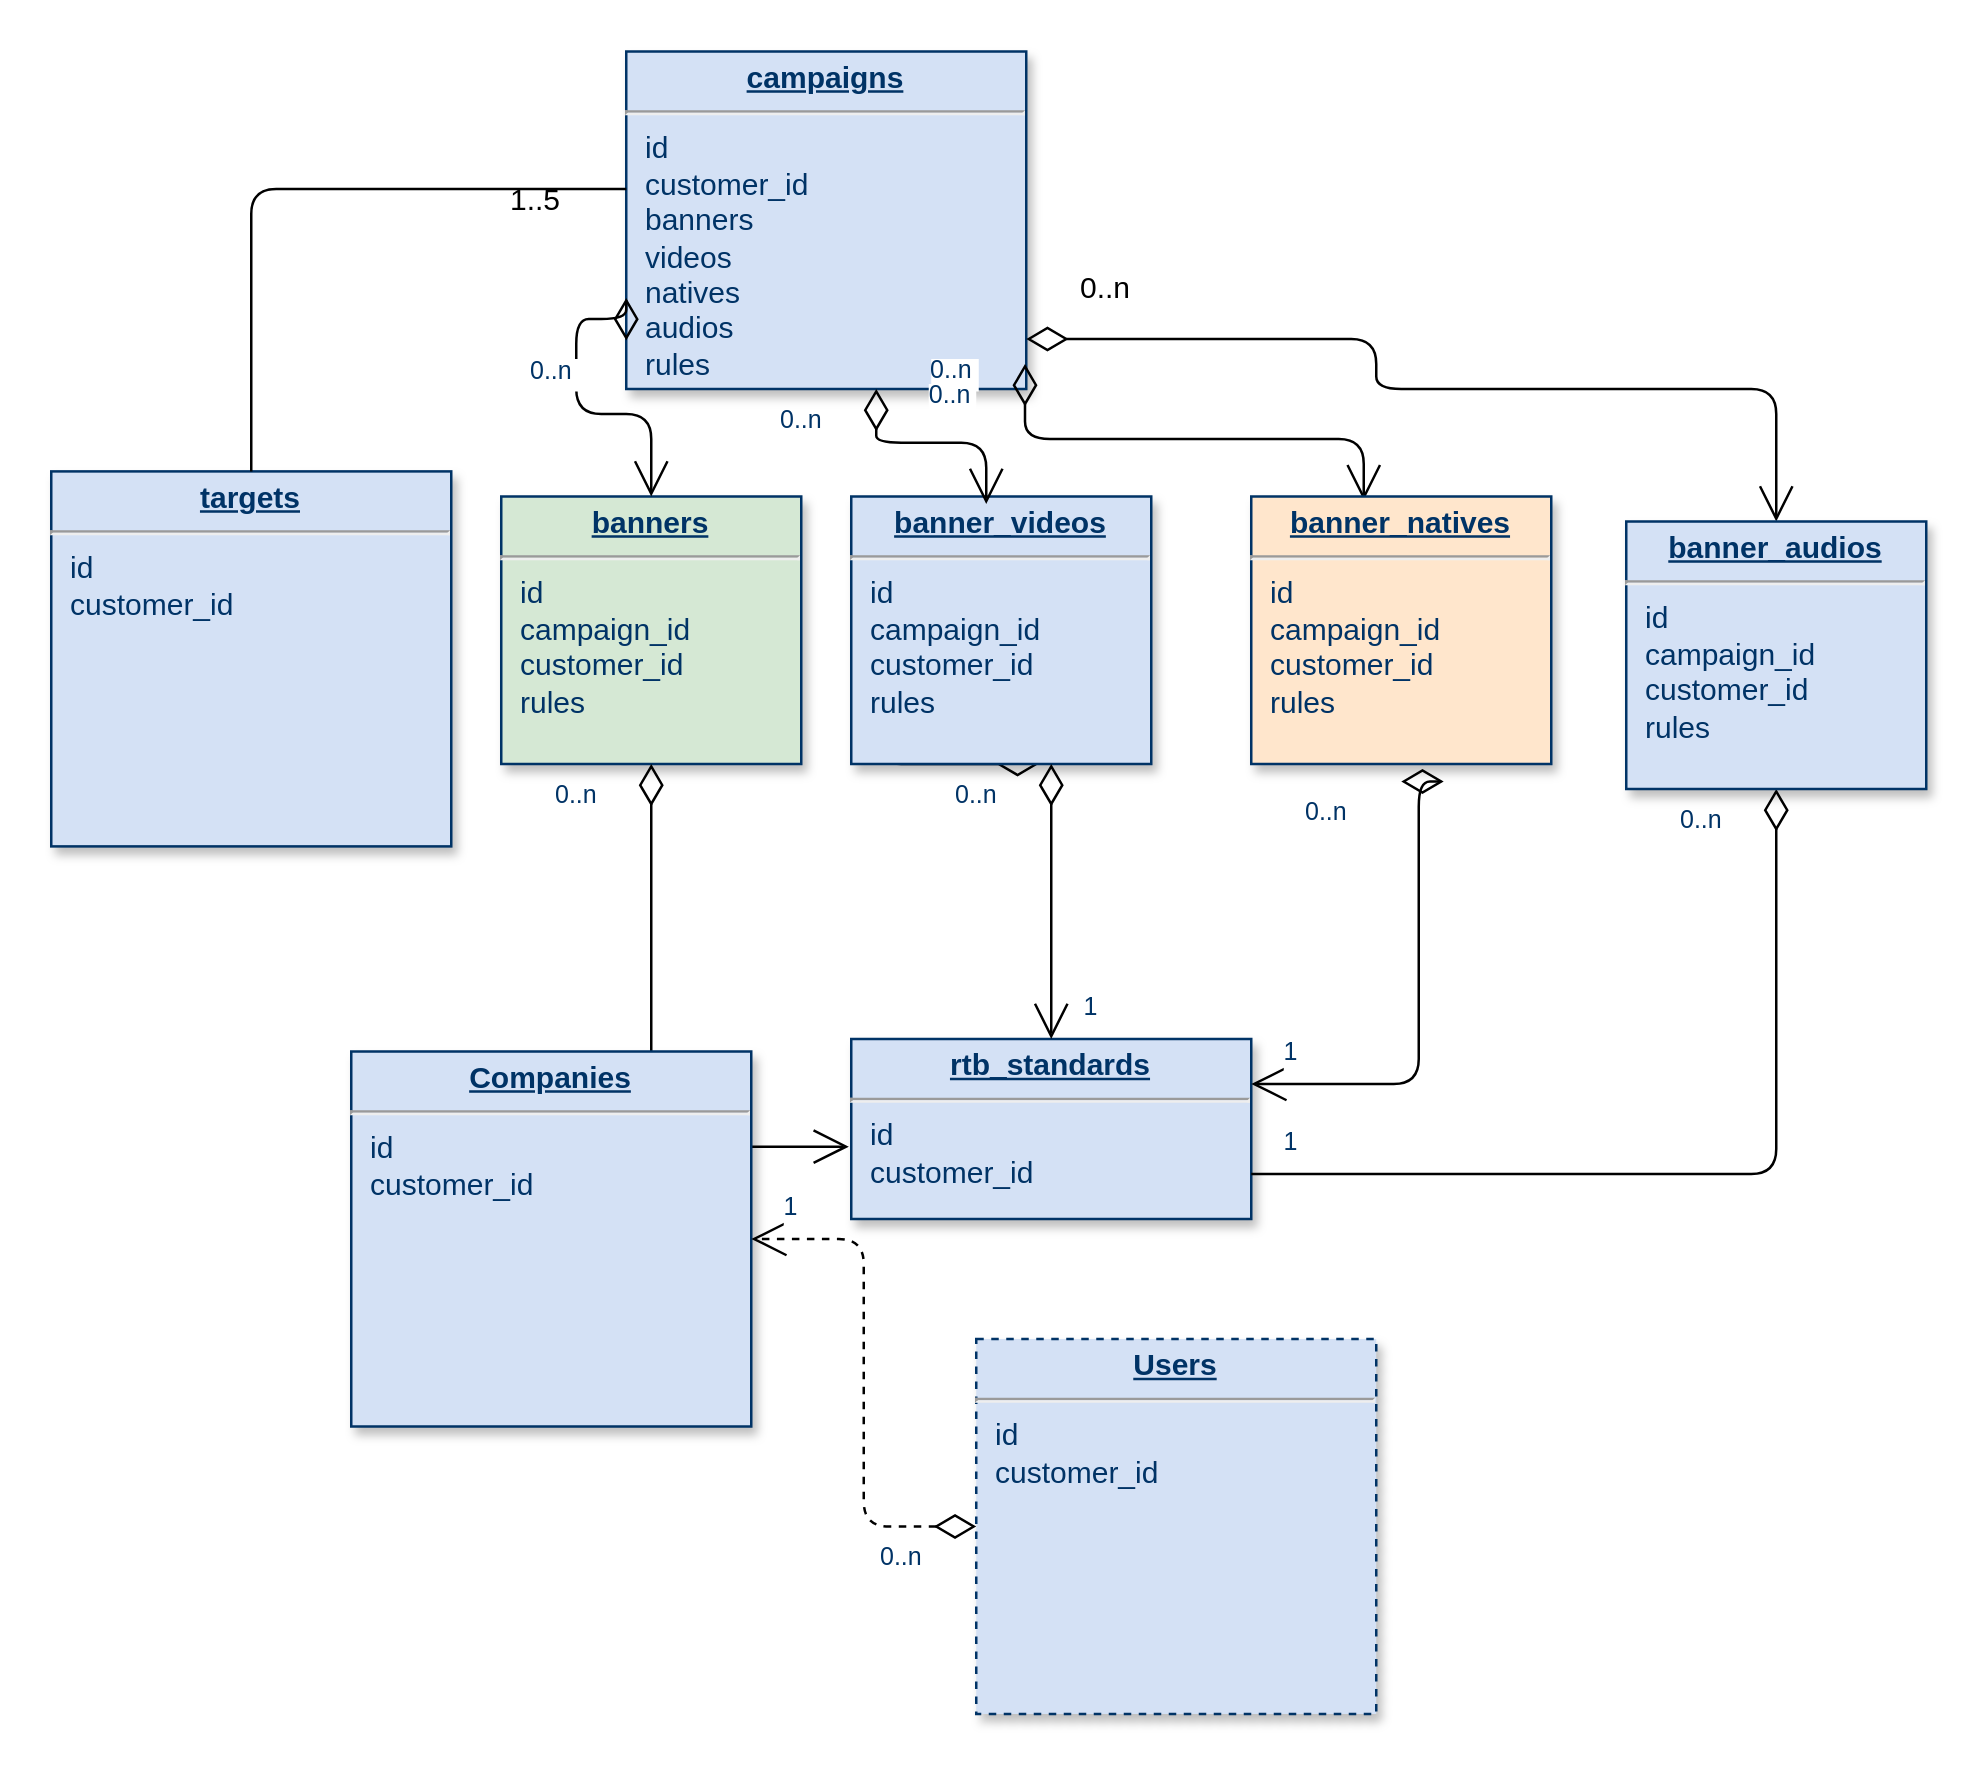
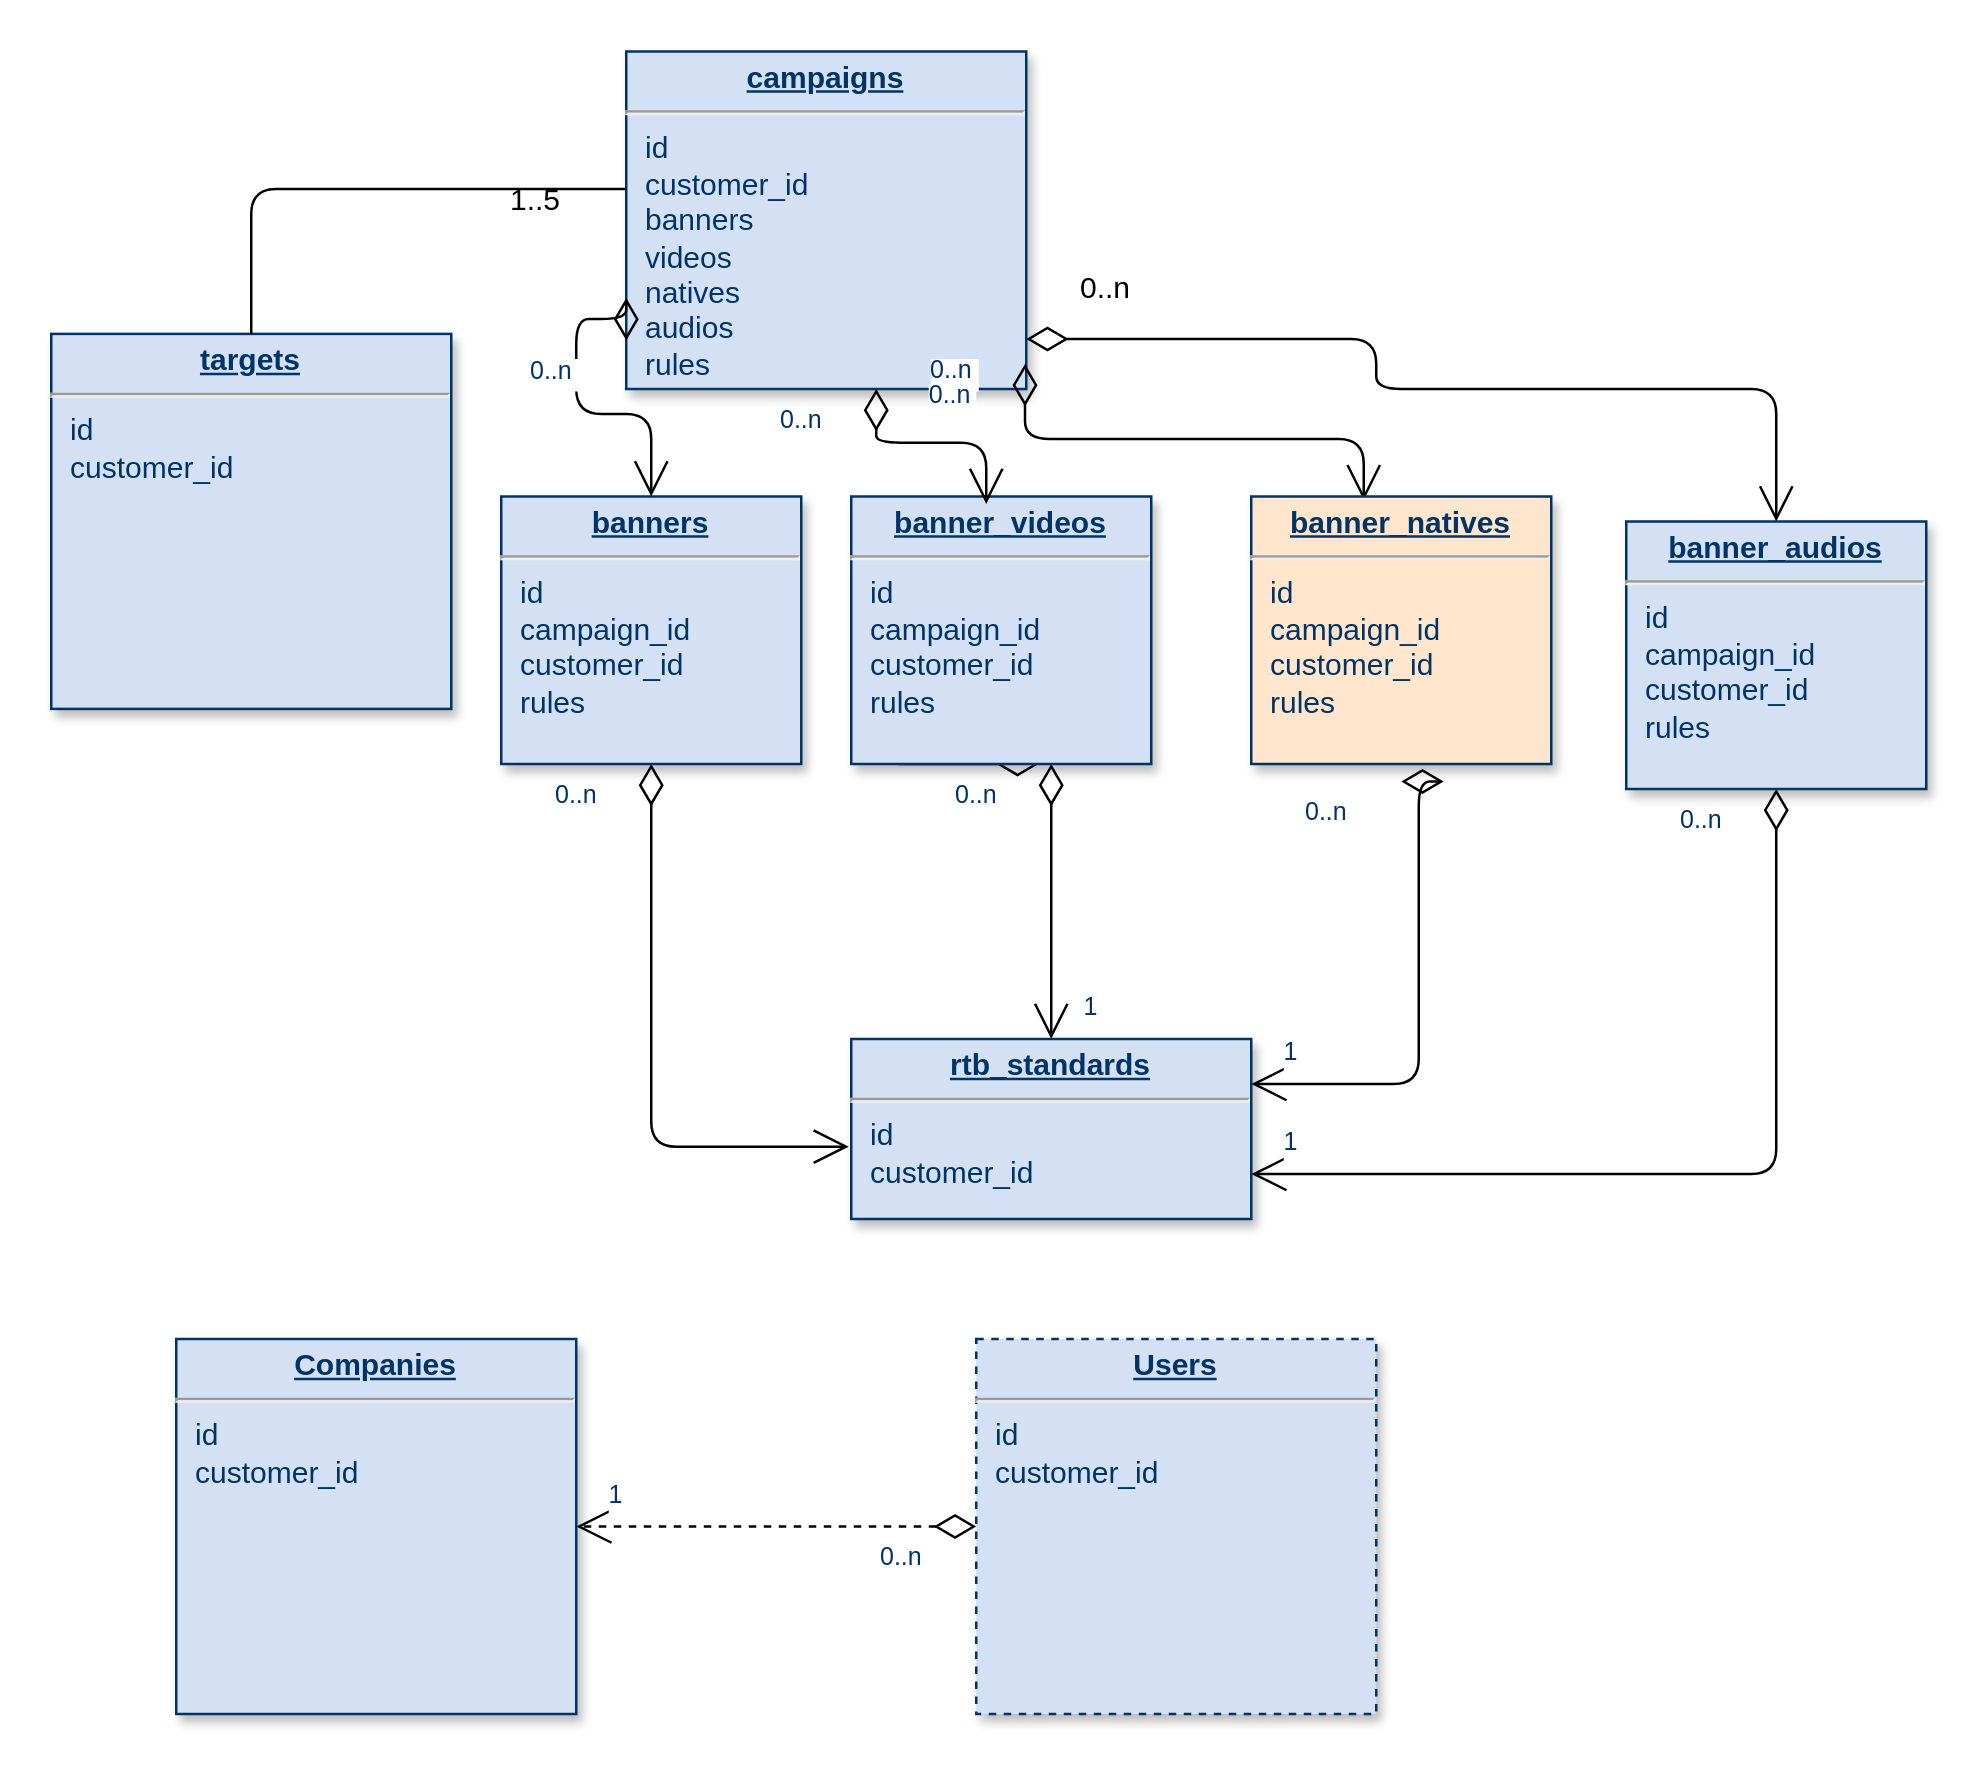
(651, 630) -> (651, 630)
(251, 659) -> (251, 521)
(1258, 1174) -> (1260, 1174)
(551, 1239) -> (376, 1526)
